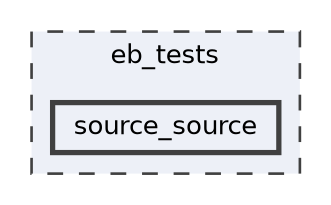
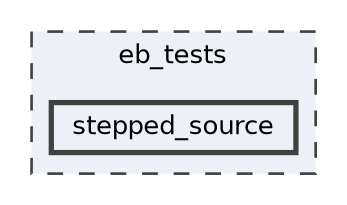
(166, 128) -> (174, 128)
